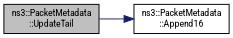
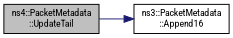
(51, 19) -> (51, 19)
